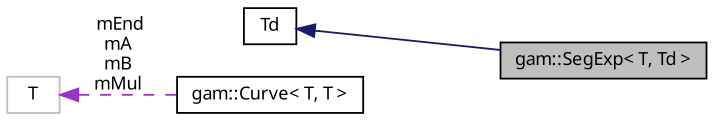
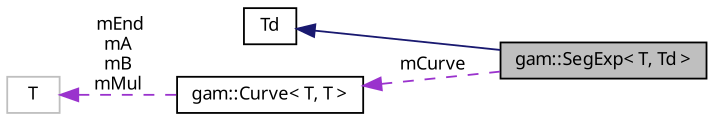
none -> (441, 78)
